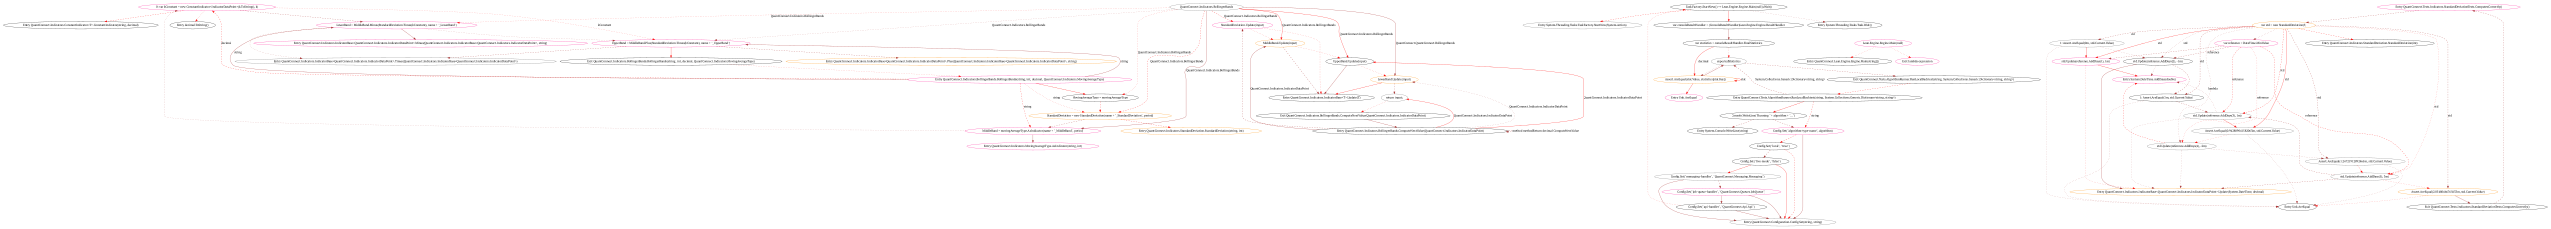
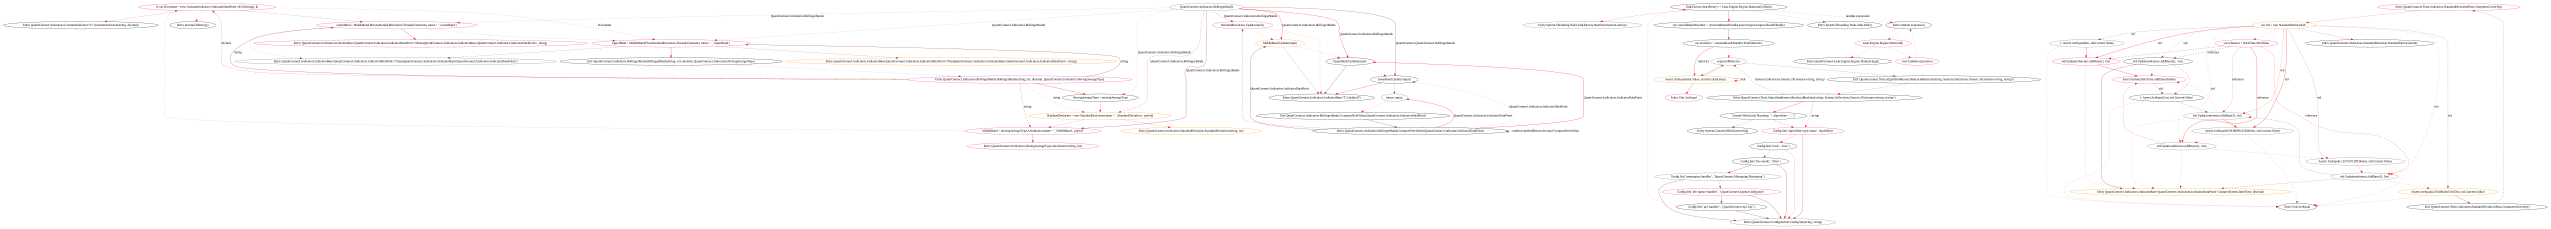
none -> (1909, 25)
(2200, 41) -> (2157, 88)
(2121, 52) -> none
(1703, 61) -> (1703, 61)
(1394, 80) -> (1394, 80)
(2213, 89) -> (2213, 89)
(2251, 120) -> (2251, 120)
